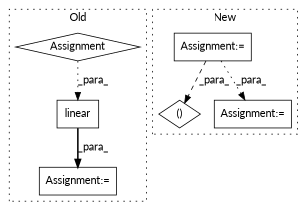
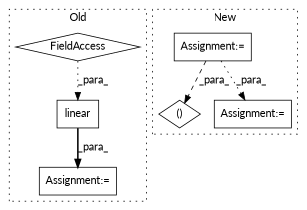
(78, 47) -> (78, 47)
